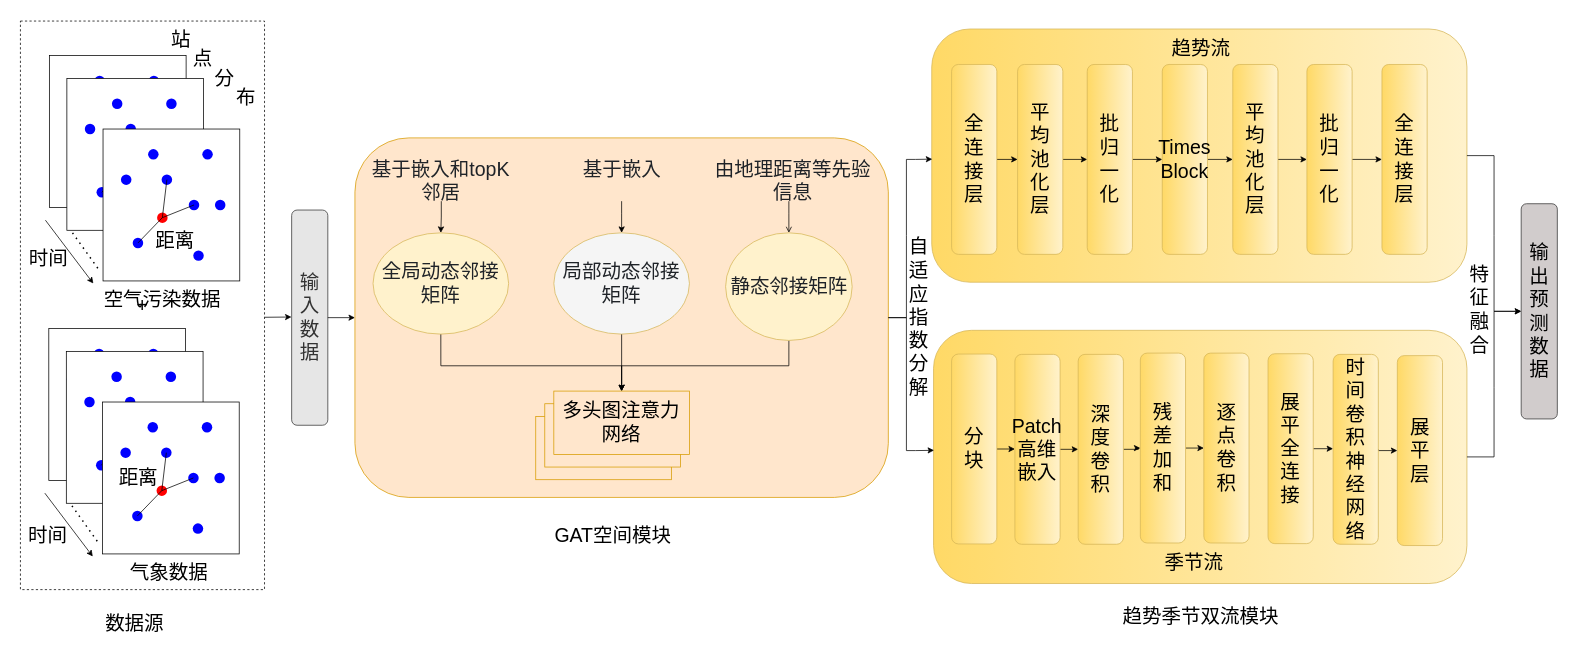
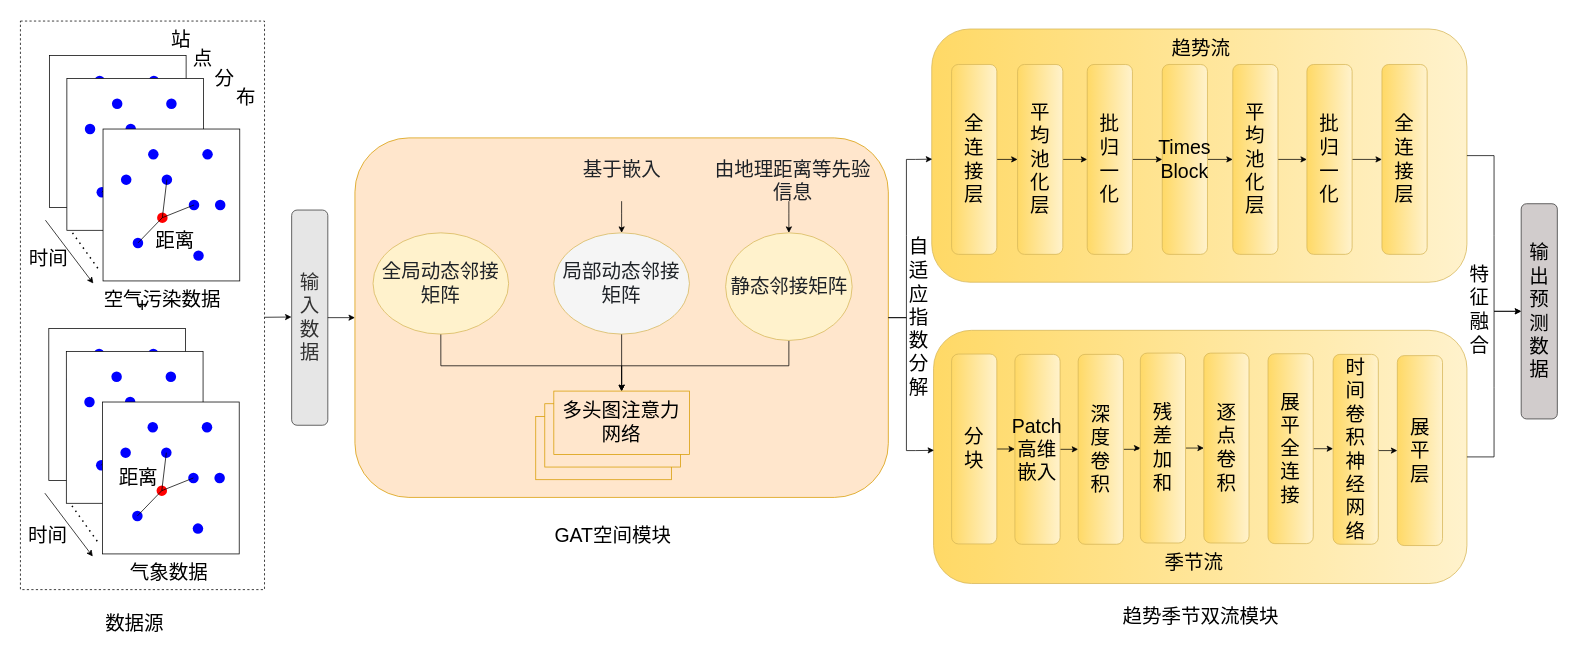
(441, 176) -> none
(441, 215) -> none
(789, 228) -> (789, 226)
